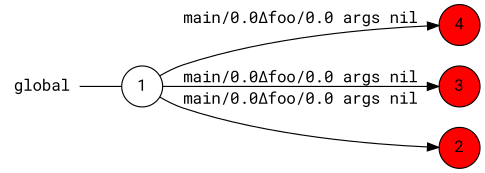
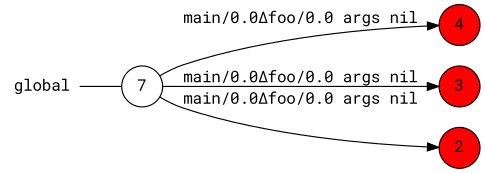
(142, 86) -> (142, 86)
